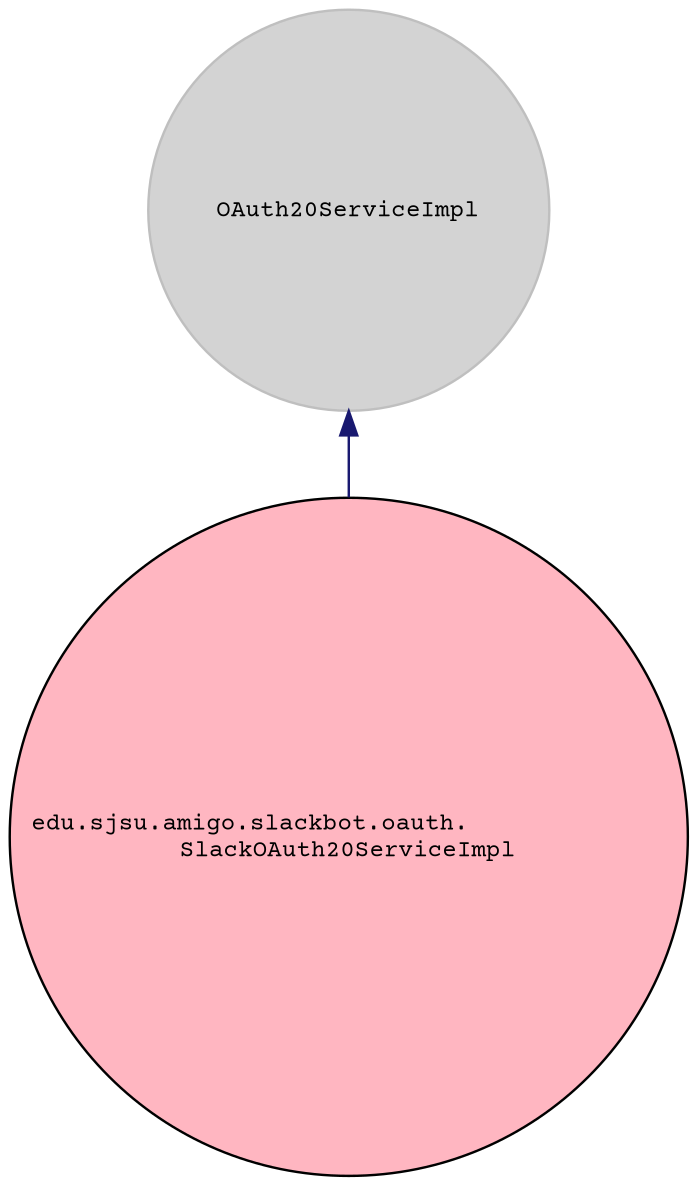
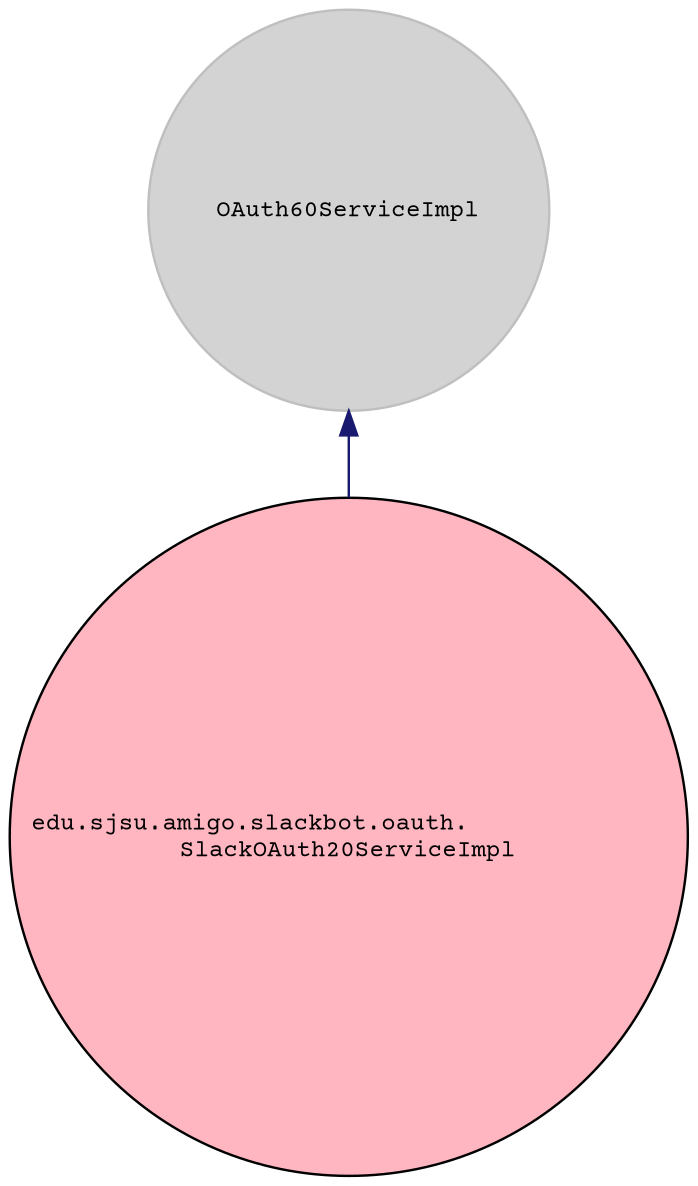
(349, 210) -> (349, 210)
